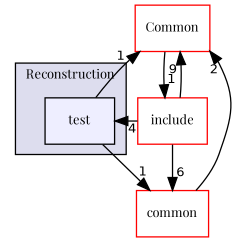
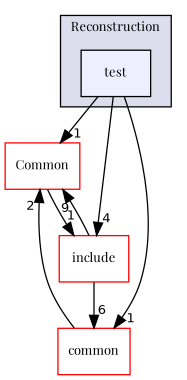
(134, 121) -> (106, 159)
